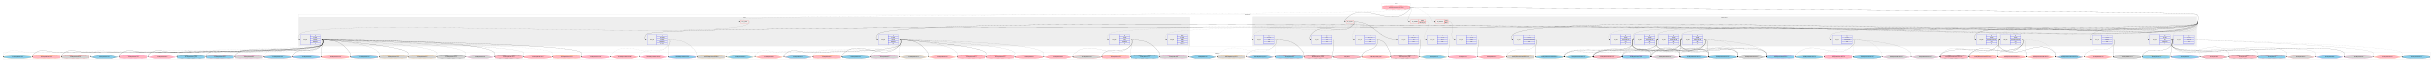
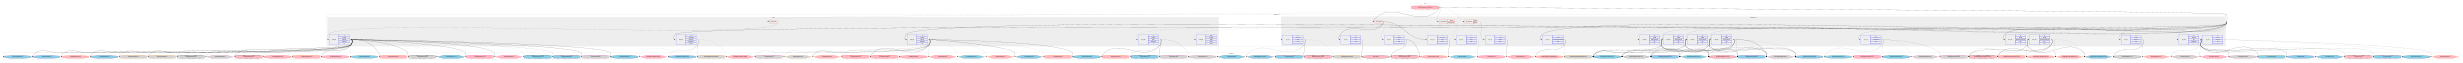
(75, 57) -> (422, 57)
none -> (624, 57)
(1549, 57) -> (1549, 57)
(1925, 57) -> (1954, 57)
(2214, 57) -> (2330, 57)
(2330, 57) -> (2214, 57)
